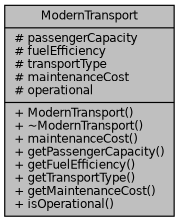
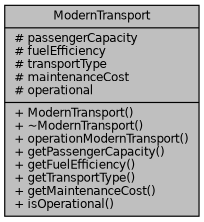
(76, 139) -> (102, 139)
